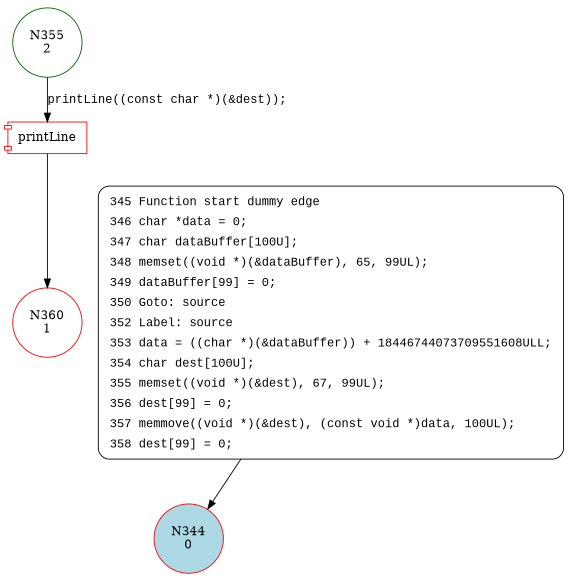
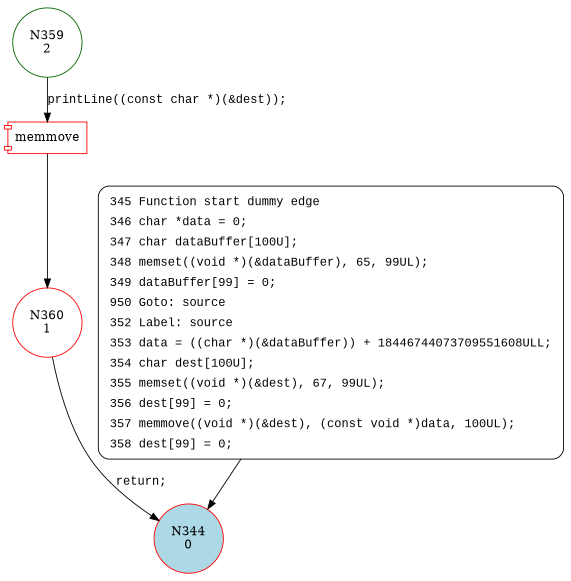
(47, 43) -> (47, 43)
(47, 138) -> (47, 138)
(121, 302) -> (121, 302)
none -> (84, 448)
